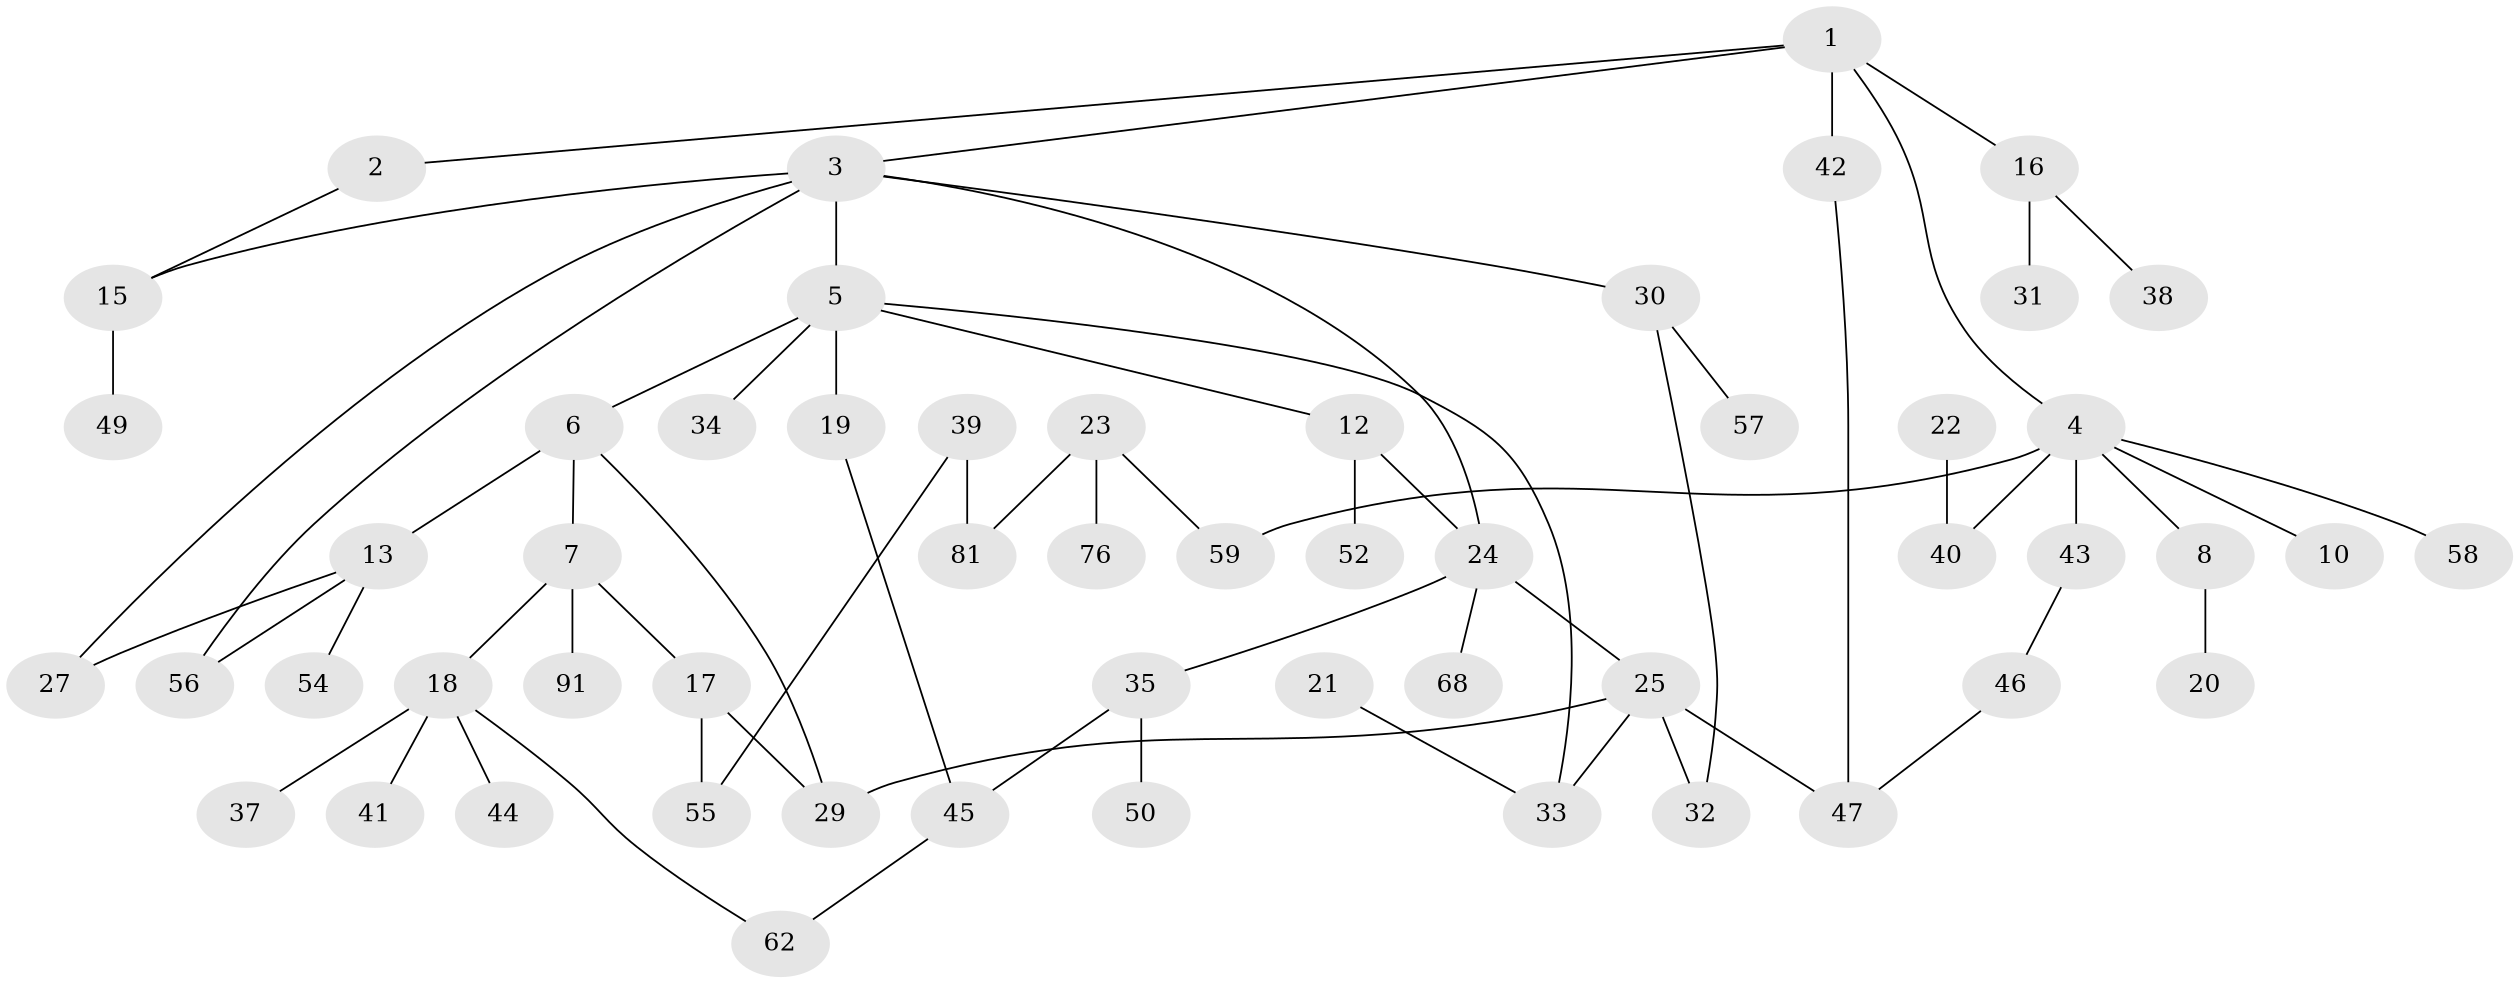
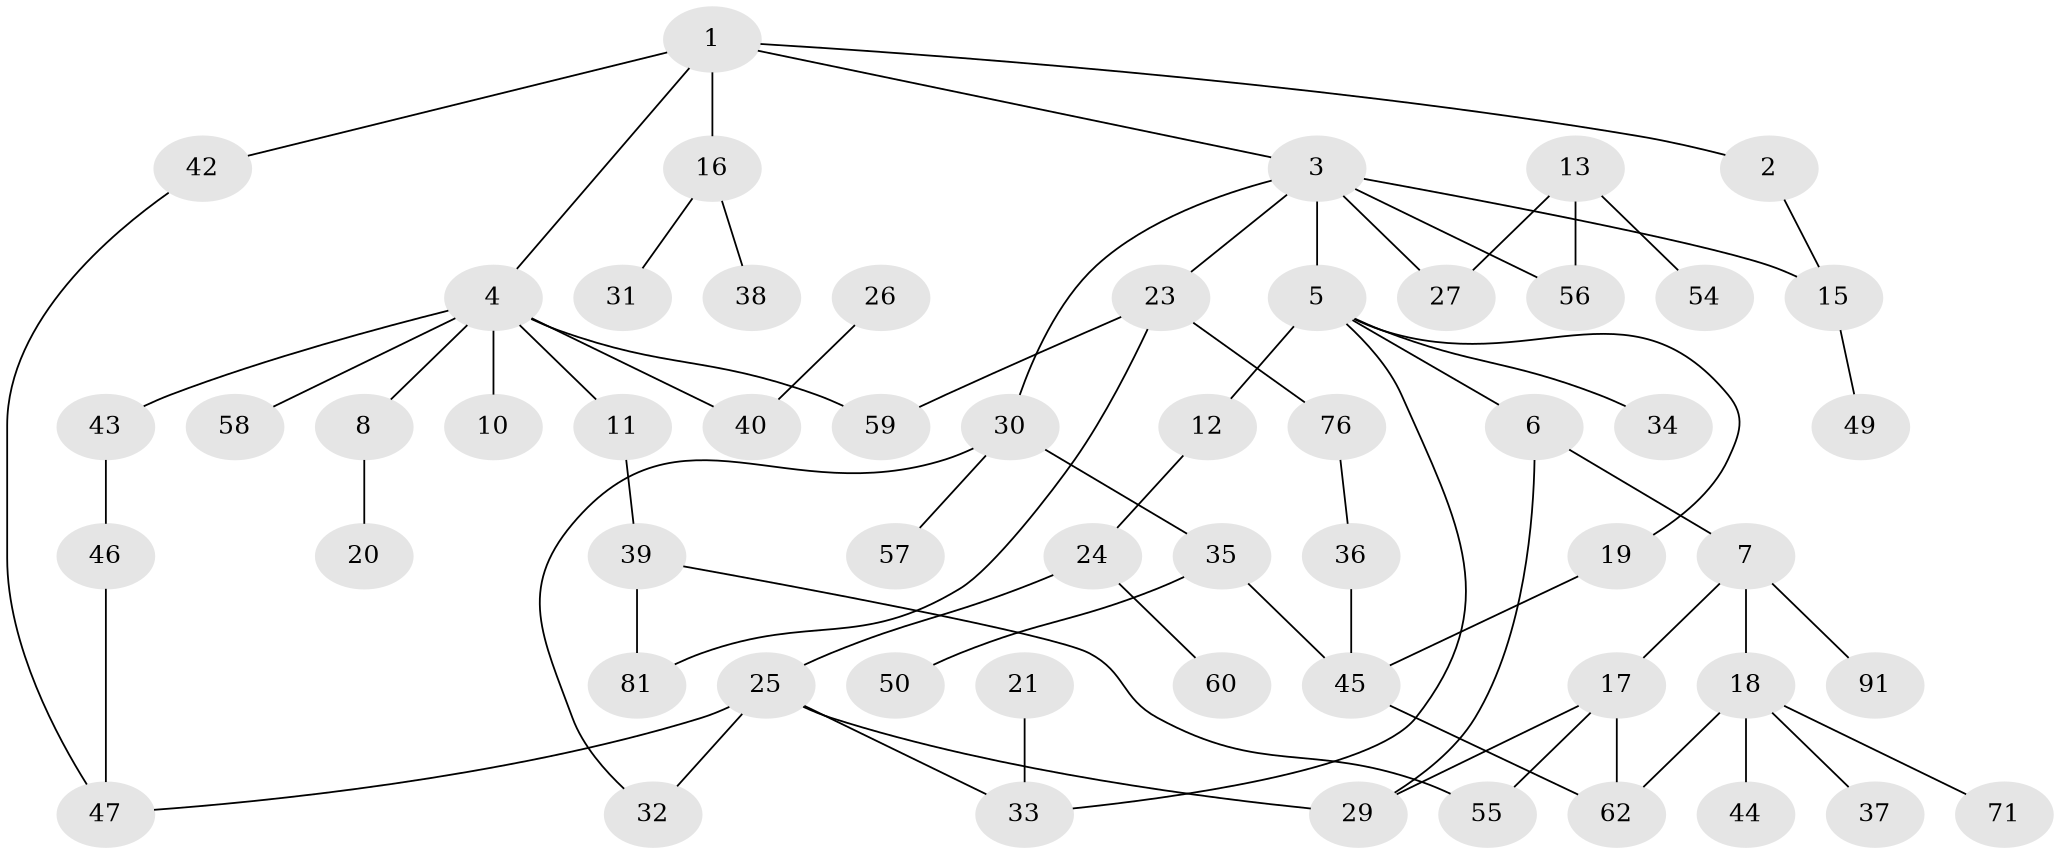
(1235, 274) -> (1239, 233)
none -> (623, 427)
(1947, 427) -> (881, 298)
(476, 492) -> none
none -> (1351, 556)
(1355, 556) -> none
(1317, 627) -> (1116, 492)
(1453, 685) -> (1222, 685)
none -> (1617, 750)
(375, 815) -> (2004, 815)
